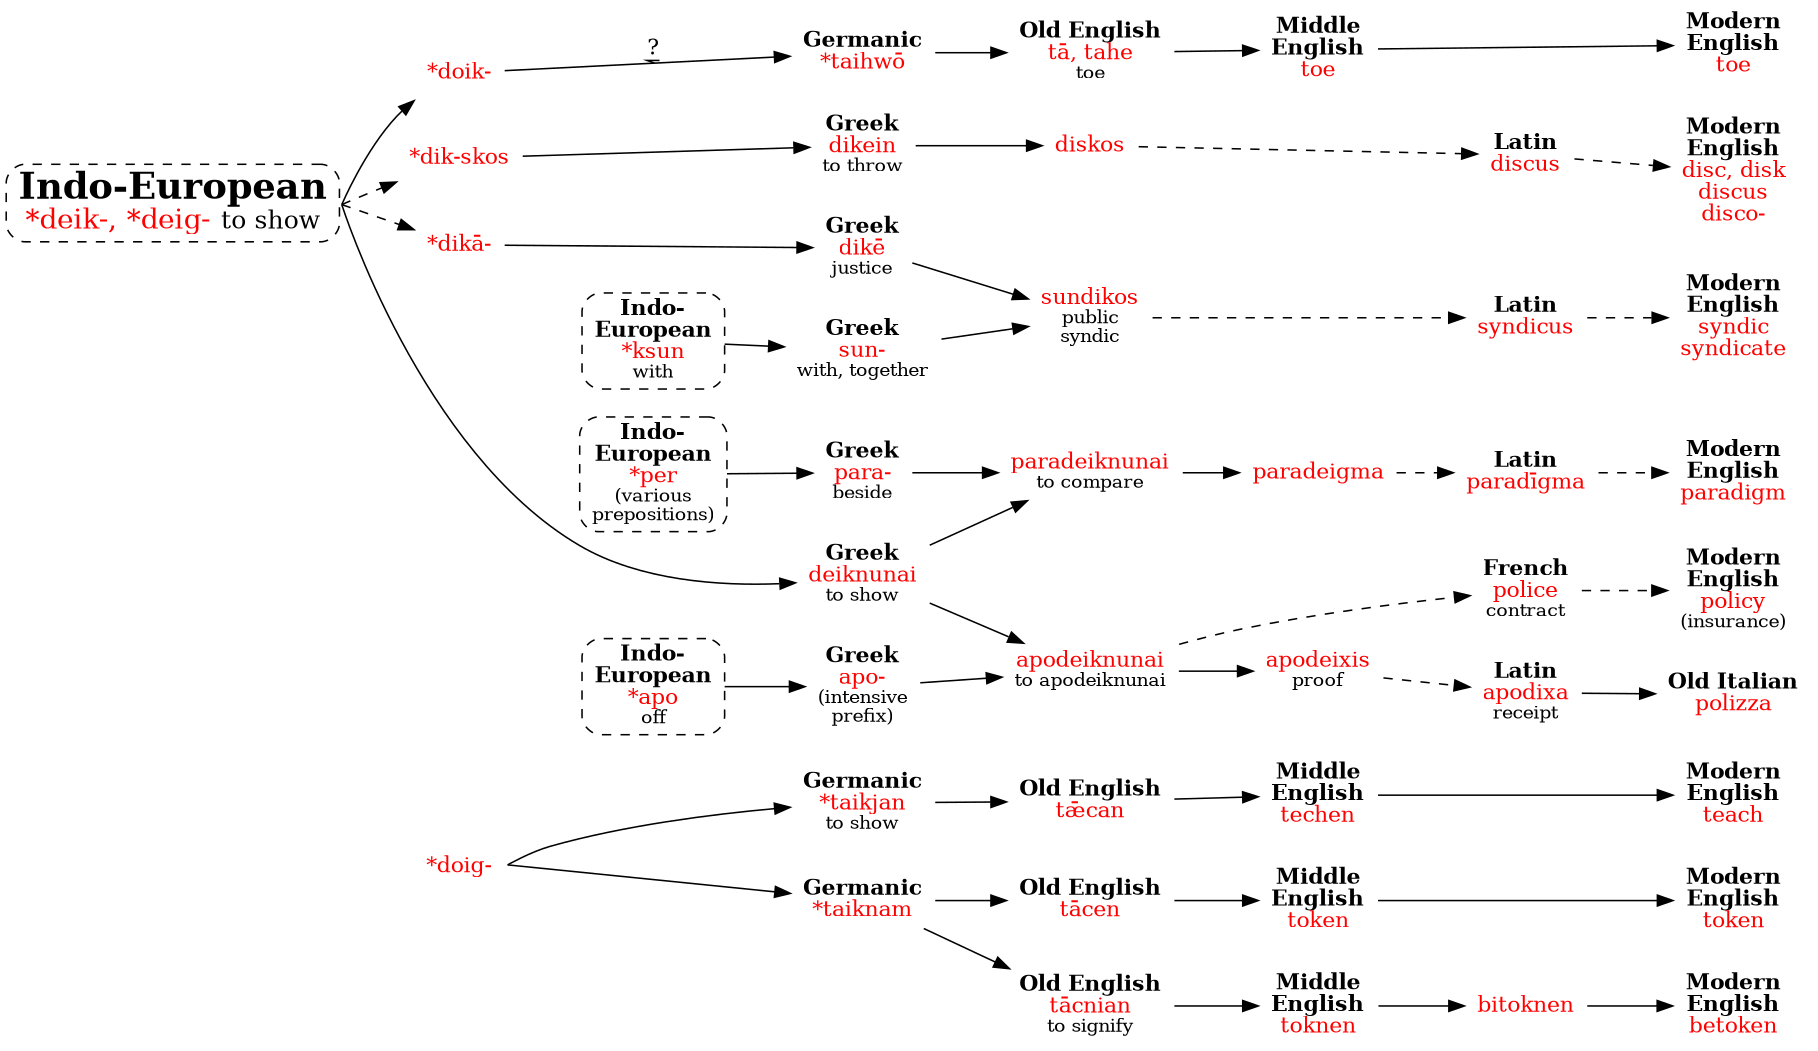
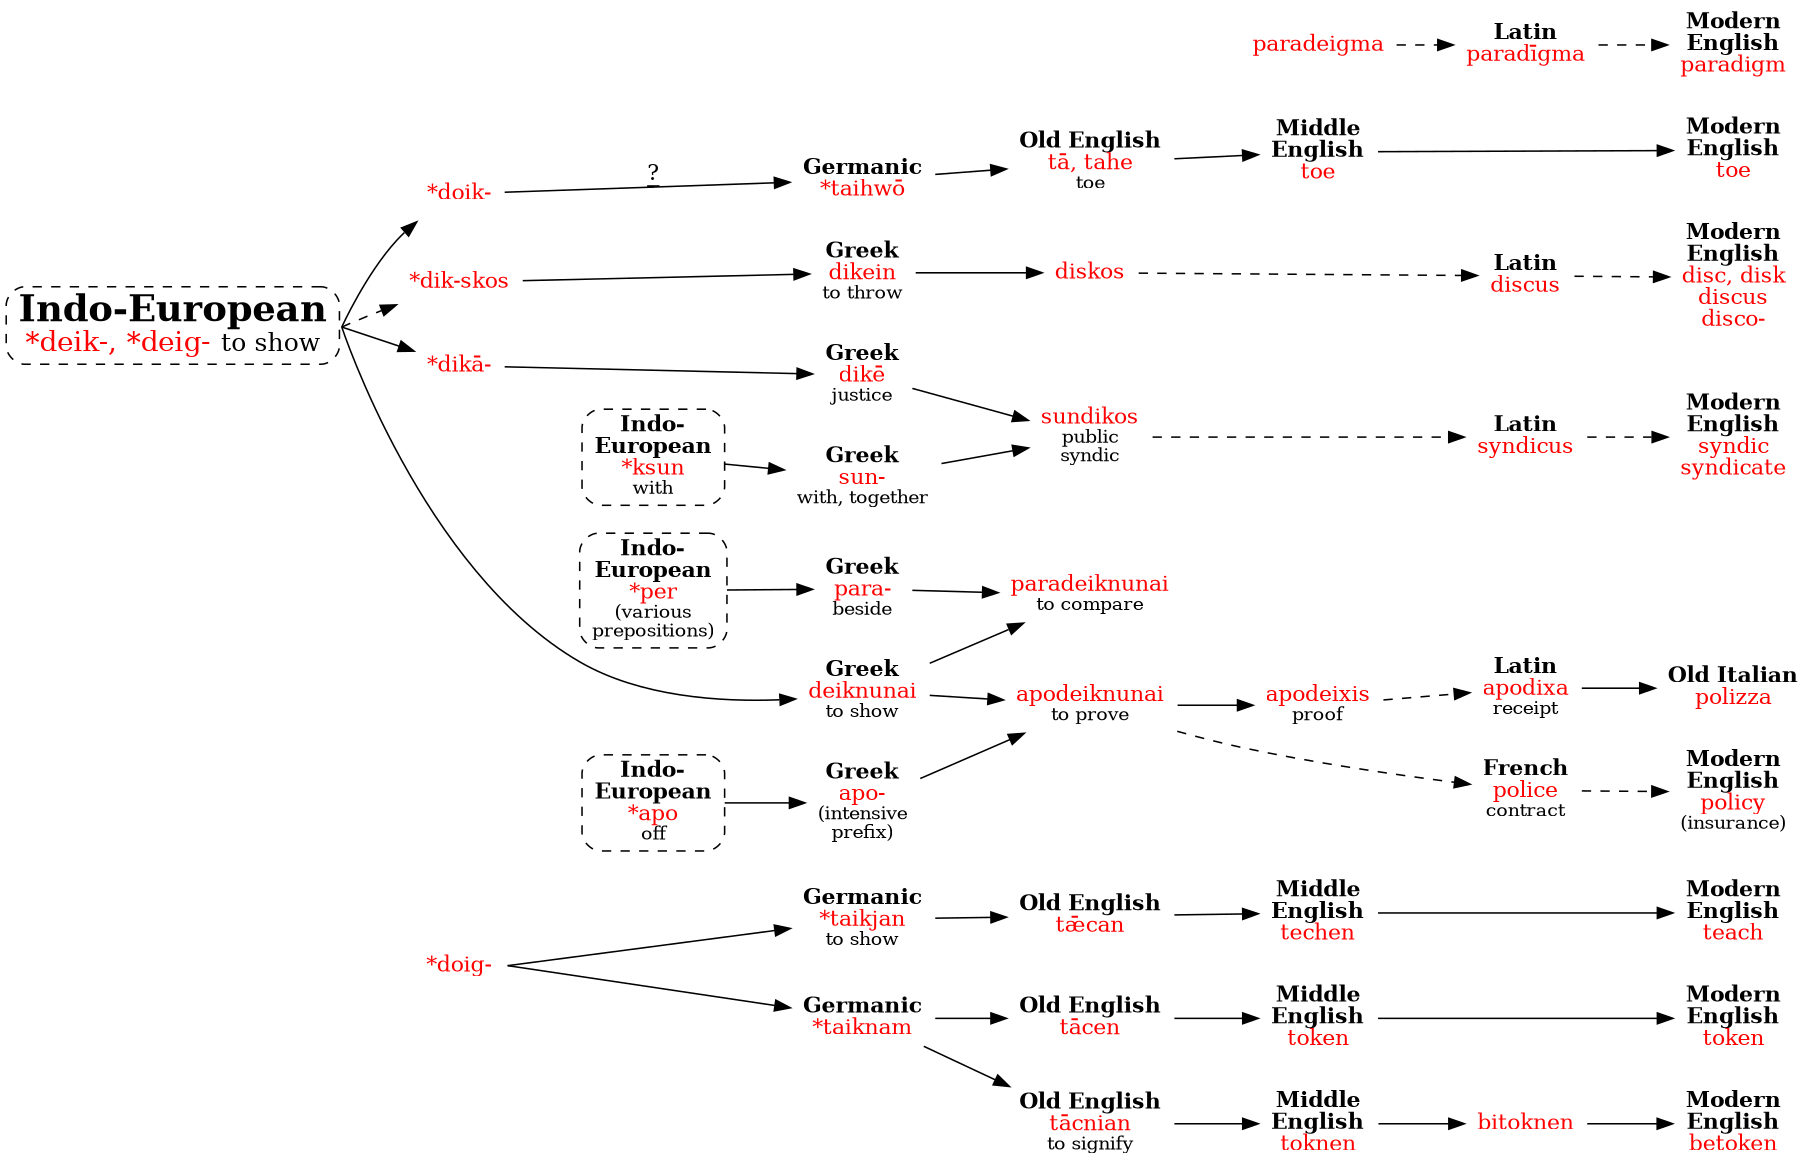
(370, 215) -> (370, 337)
(1203, 473) -> none
(1090, 680) -> (1090, 715)
